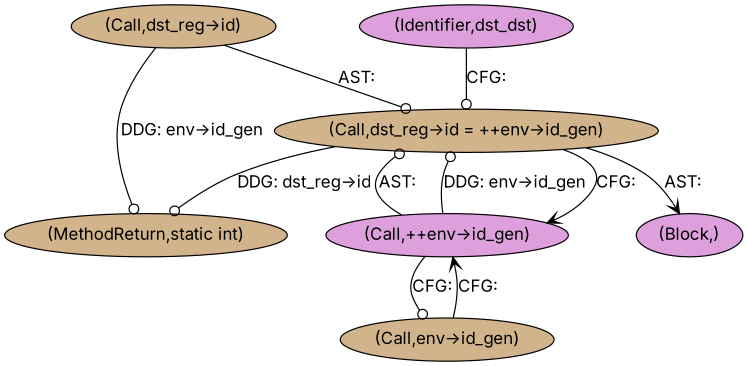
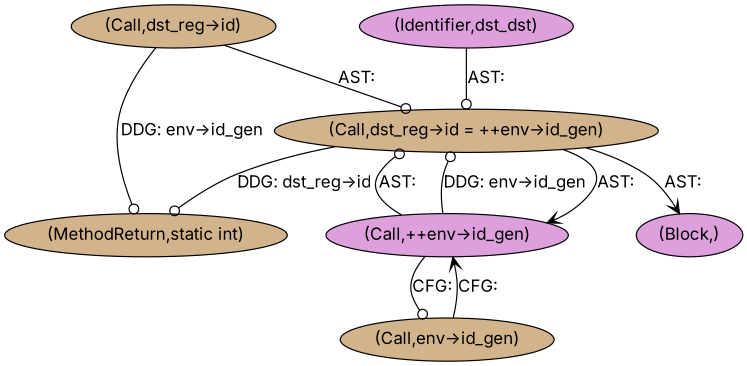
(489, 79) -> (489, 79)
(618, 183) -> (618, 183)
